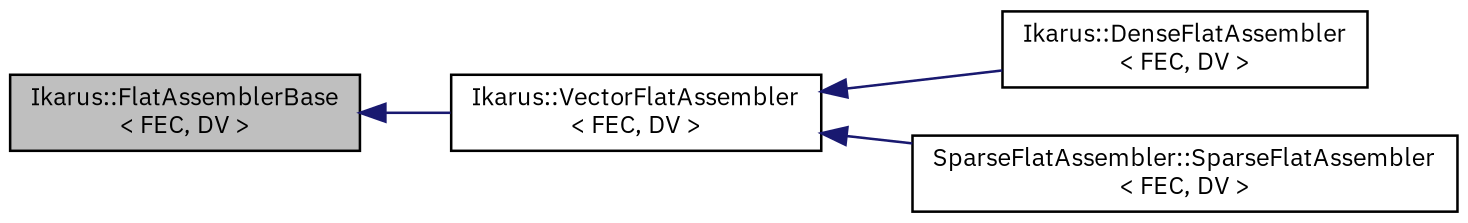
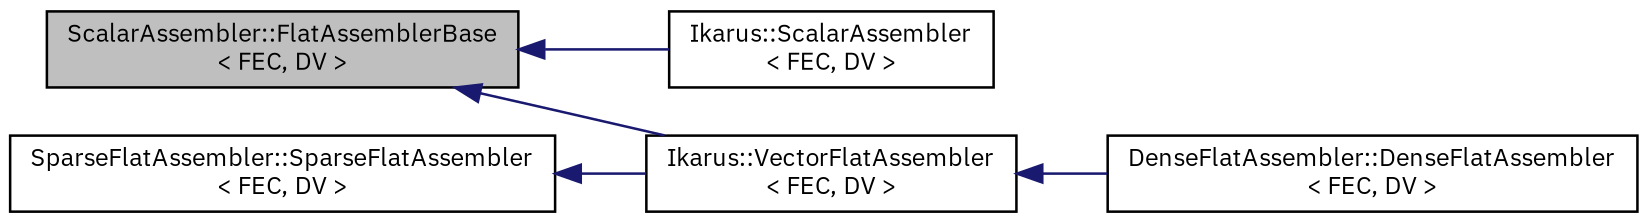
none -> (831, 49)
(1185, 49) -> (1373, 174)
(185, 113) -> (283, 49)
(880, 140) -> (614, 174)
